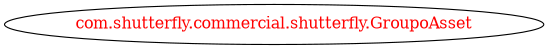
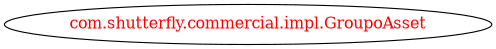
(274, 24) -> (248, 24)
